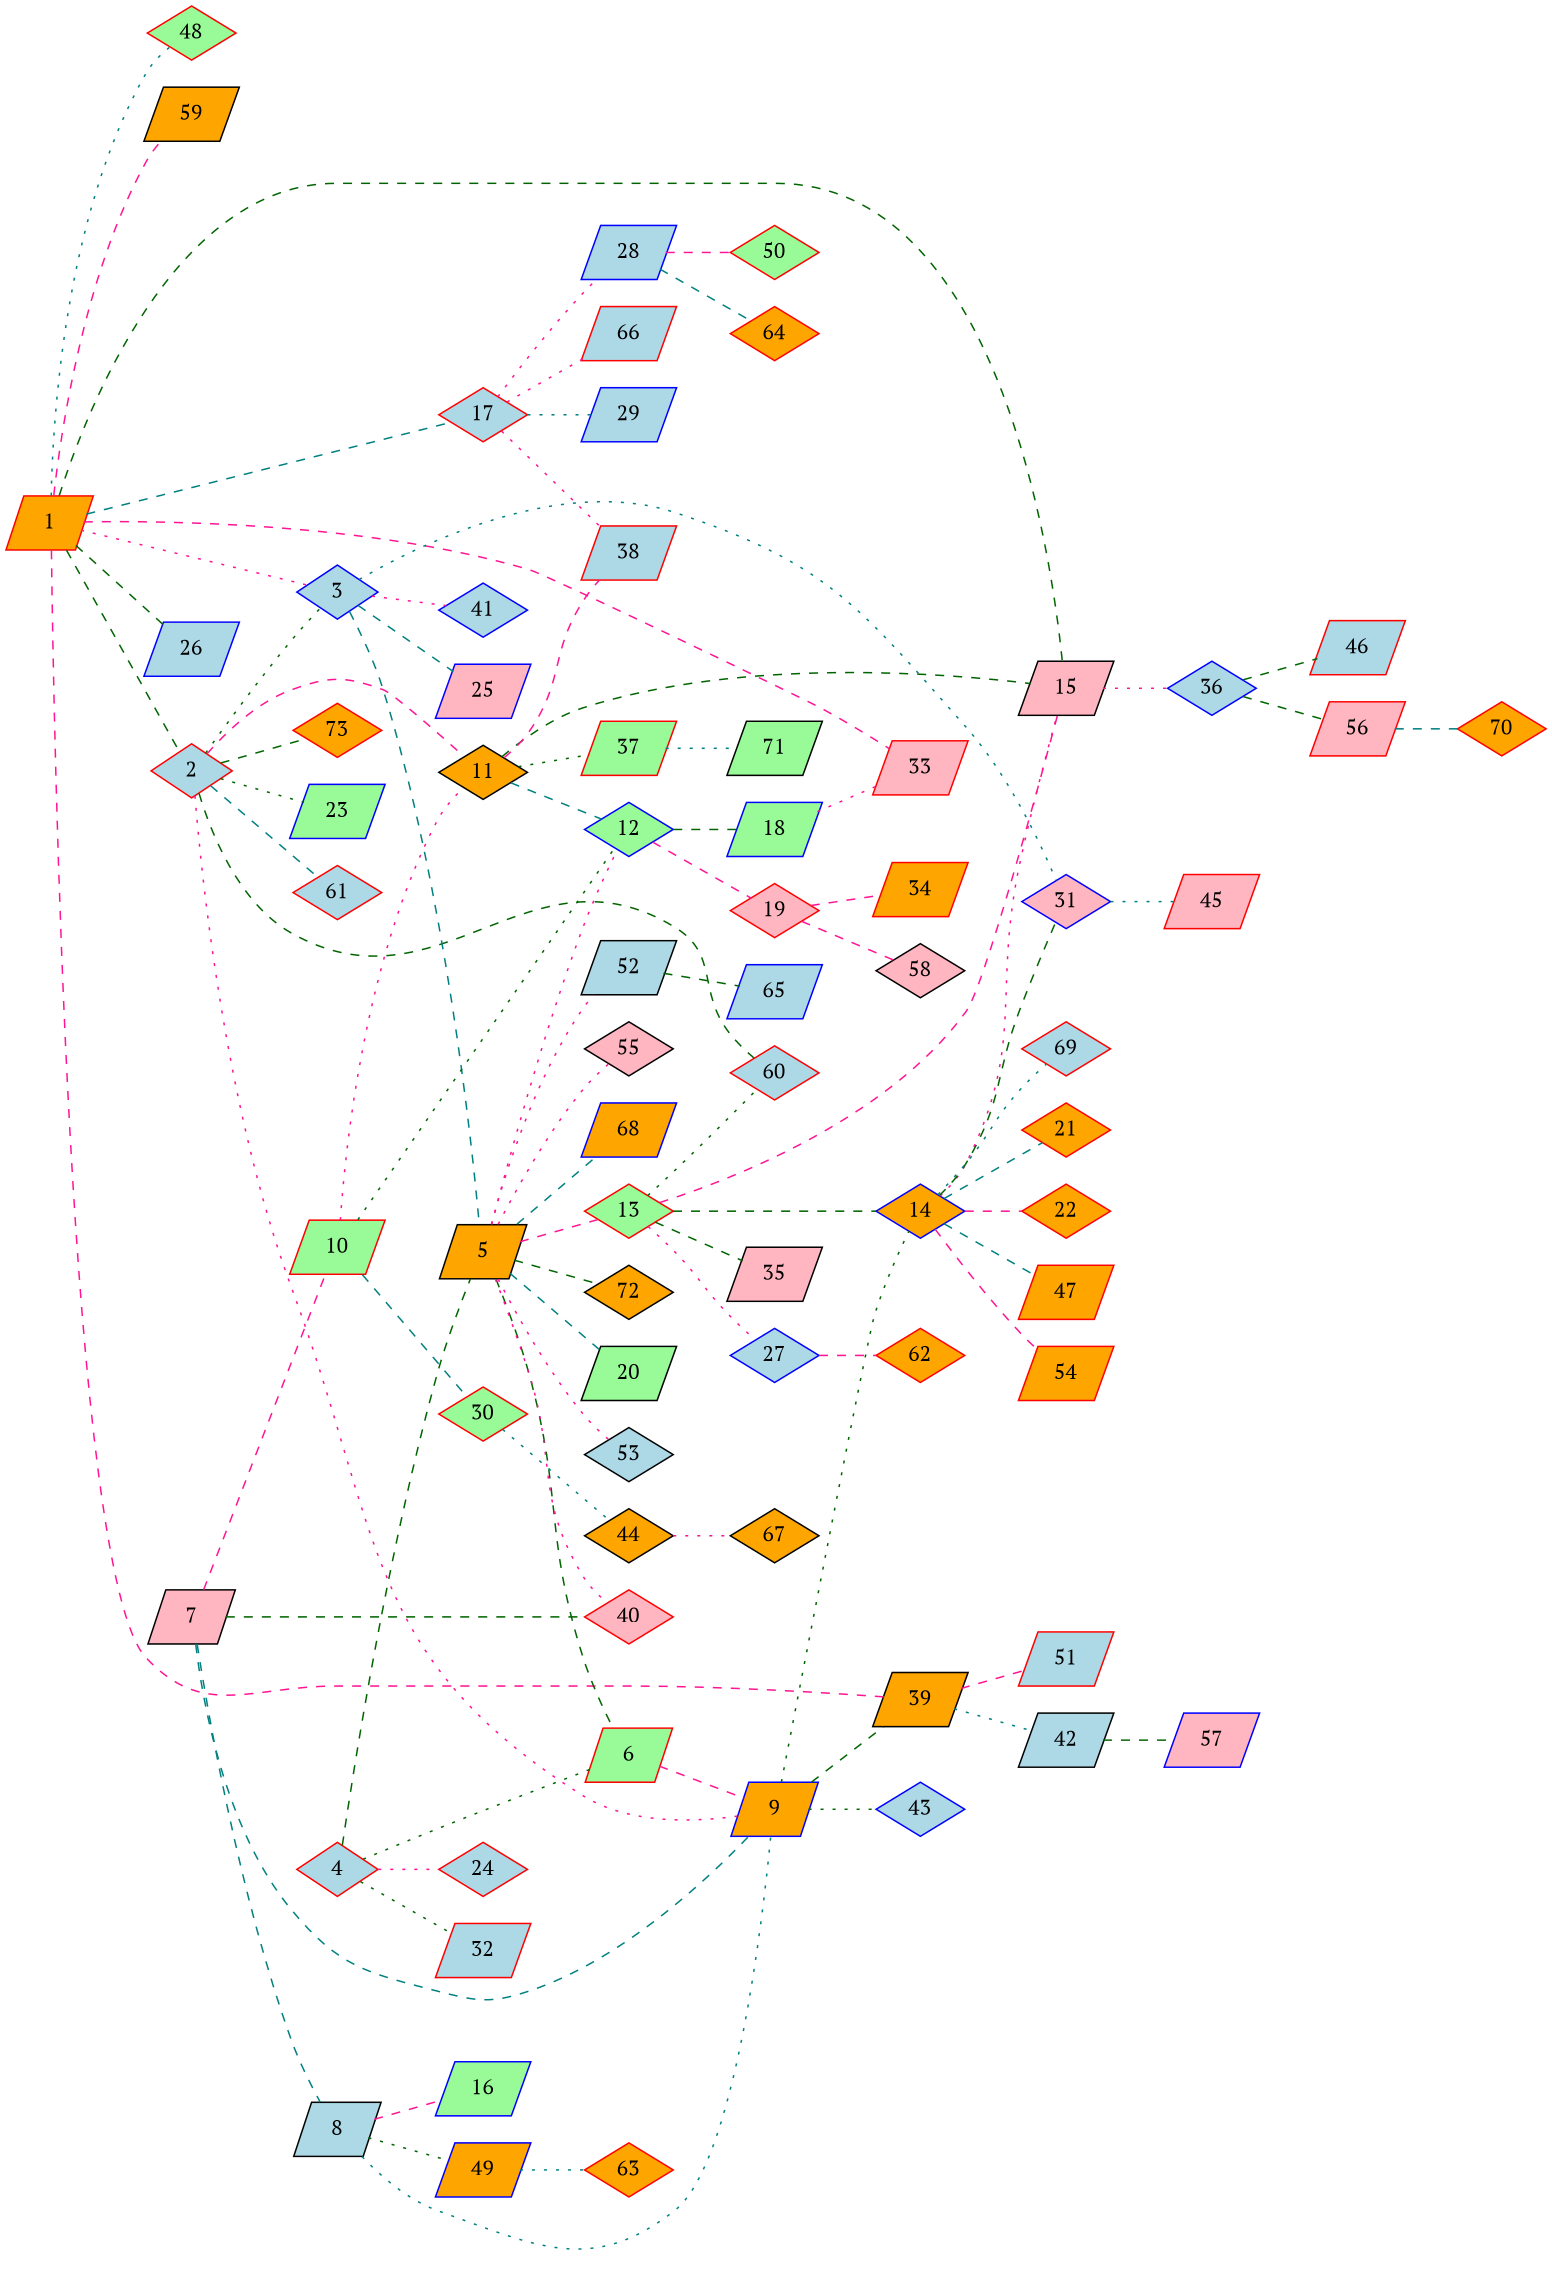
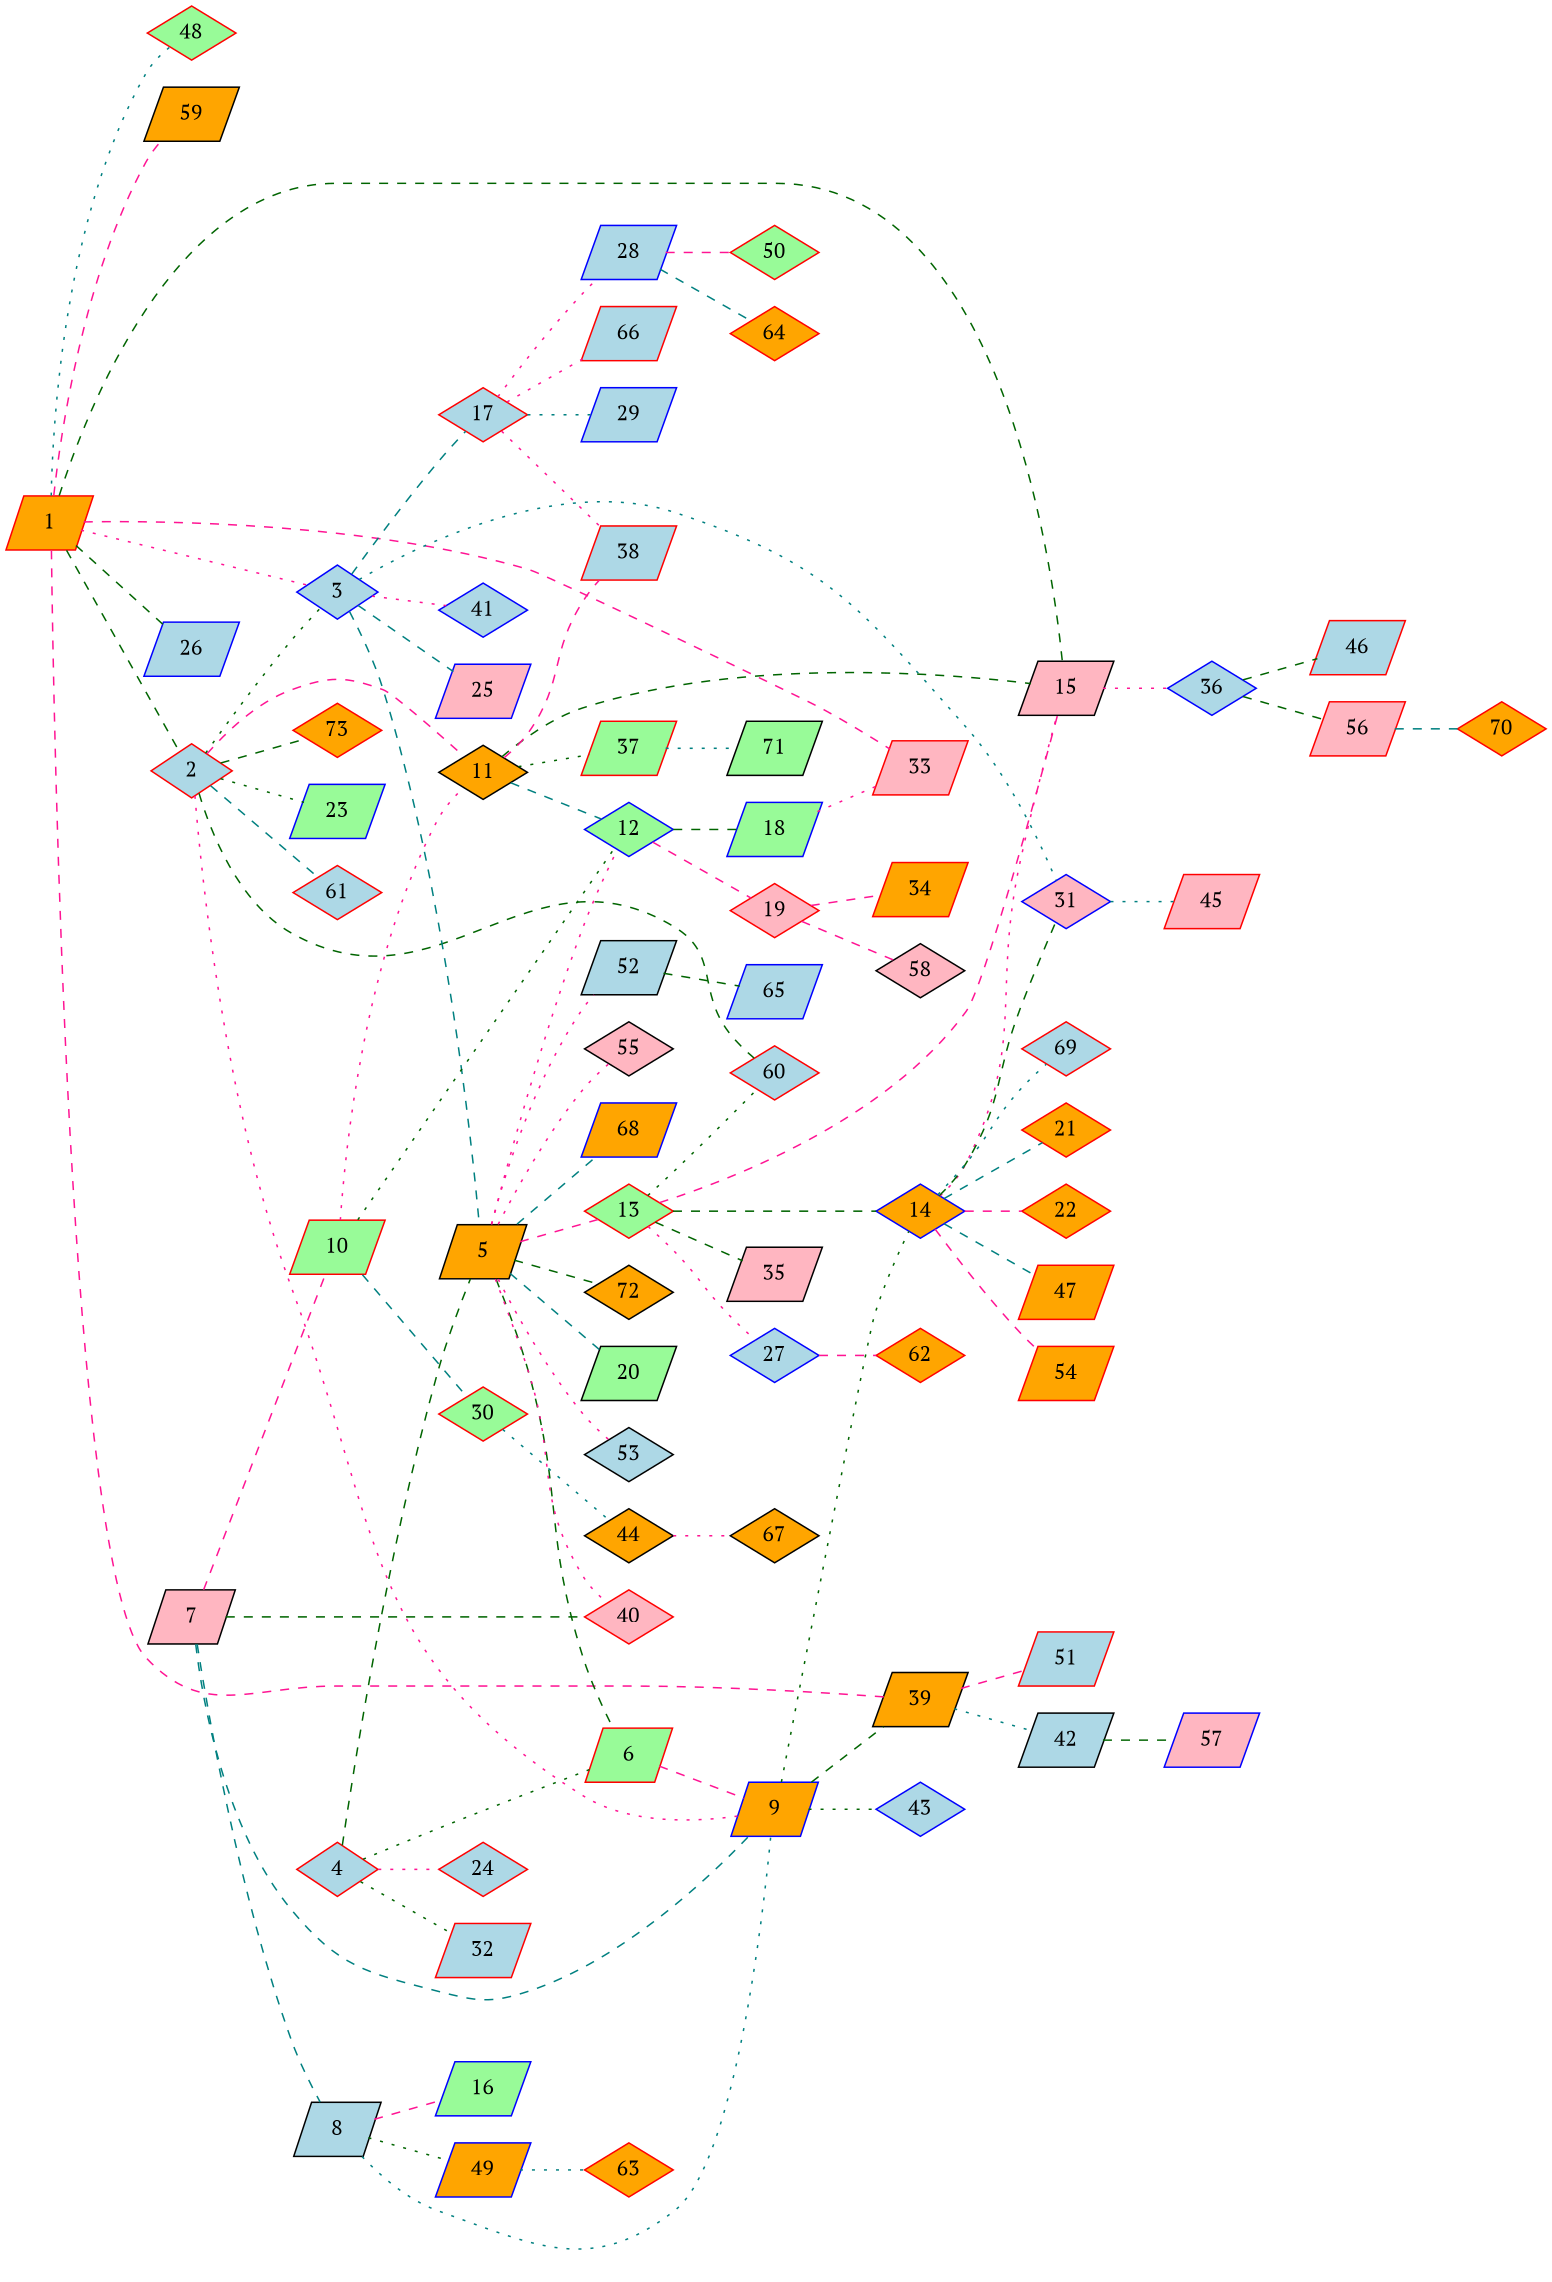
(269, 468) -> (407, 501)
